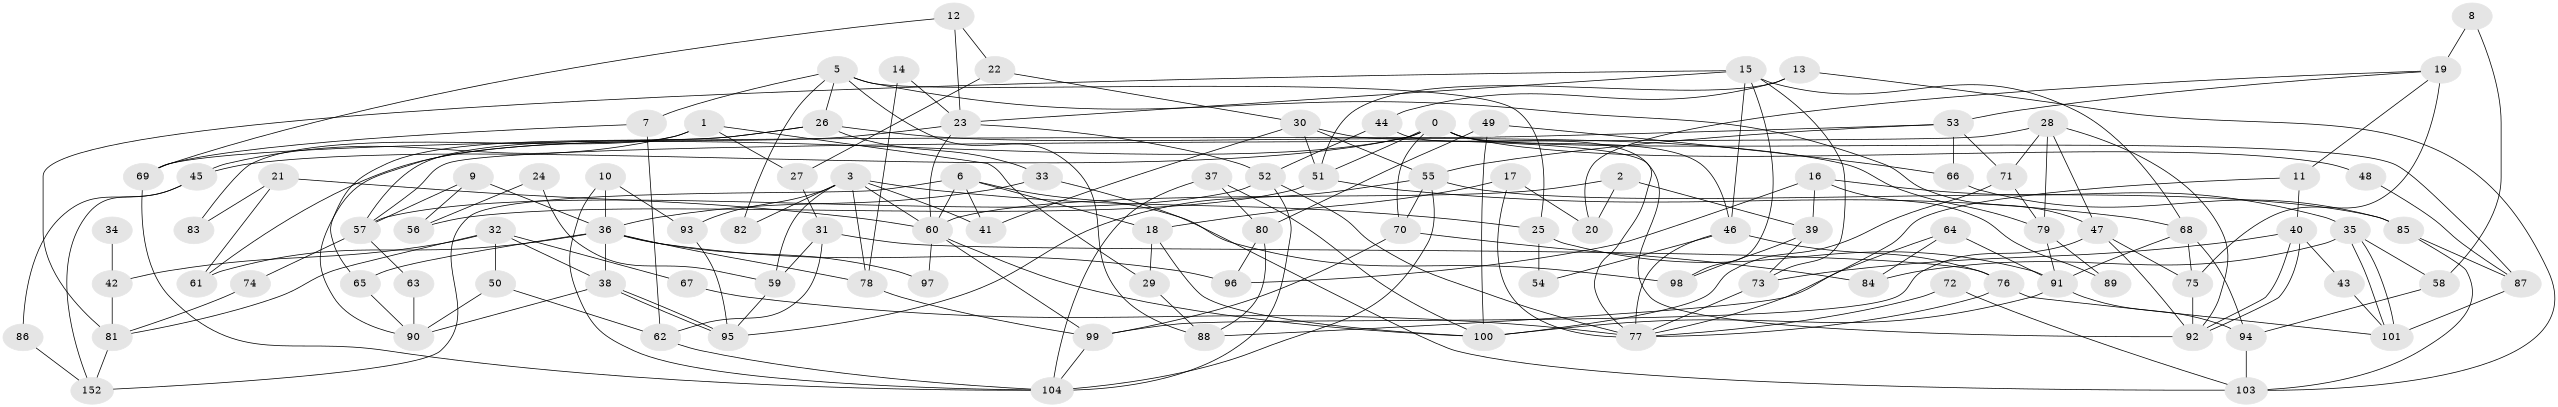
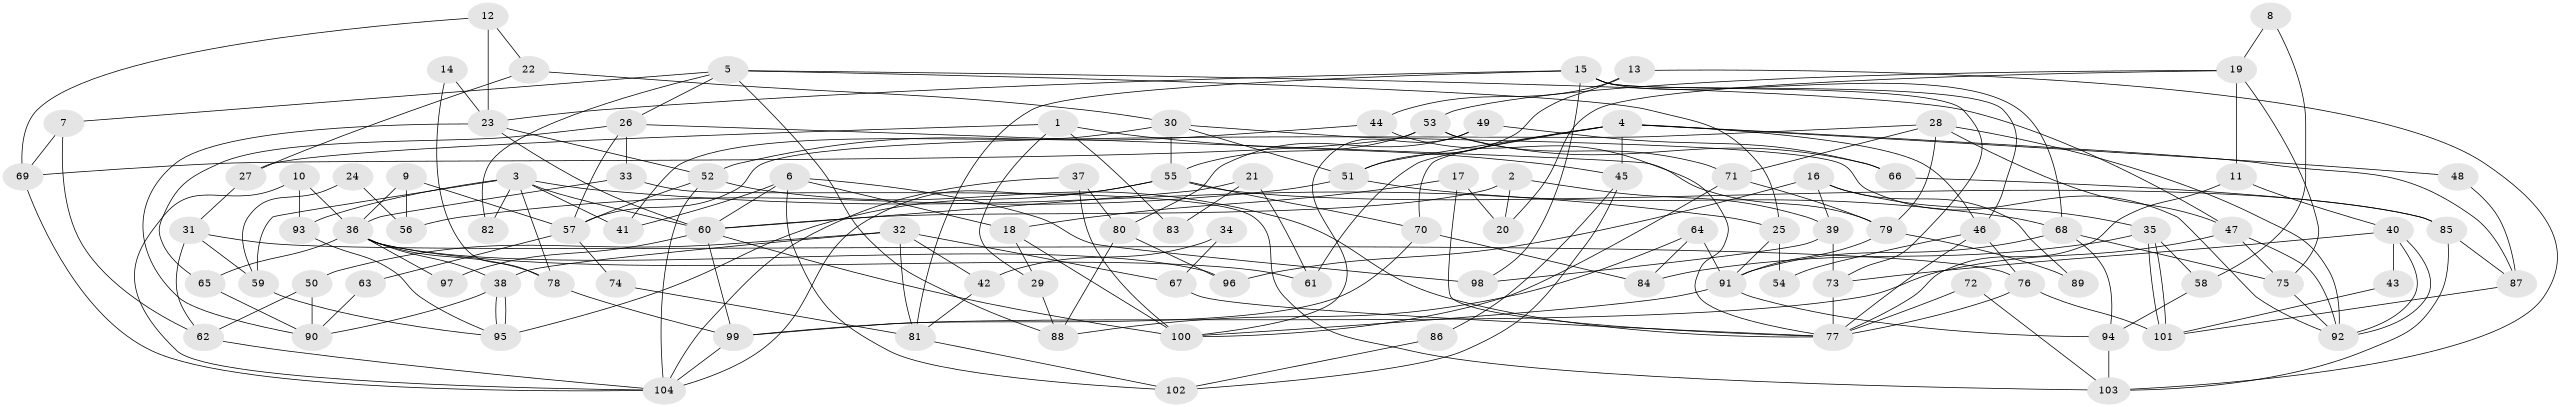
(1436, 123) -> (1622, 123)
none -> (1198, 261)
(92, 391) -> (1176, 391)
